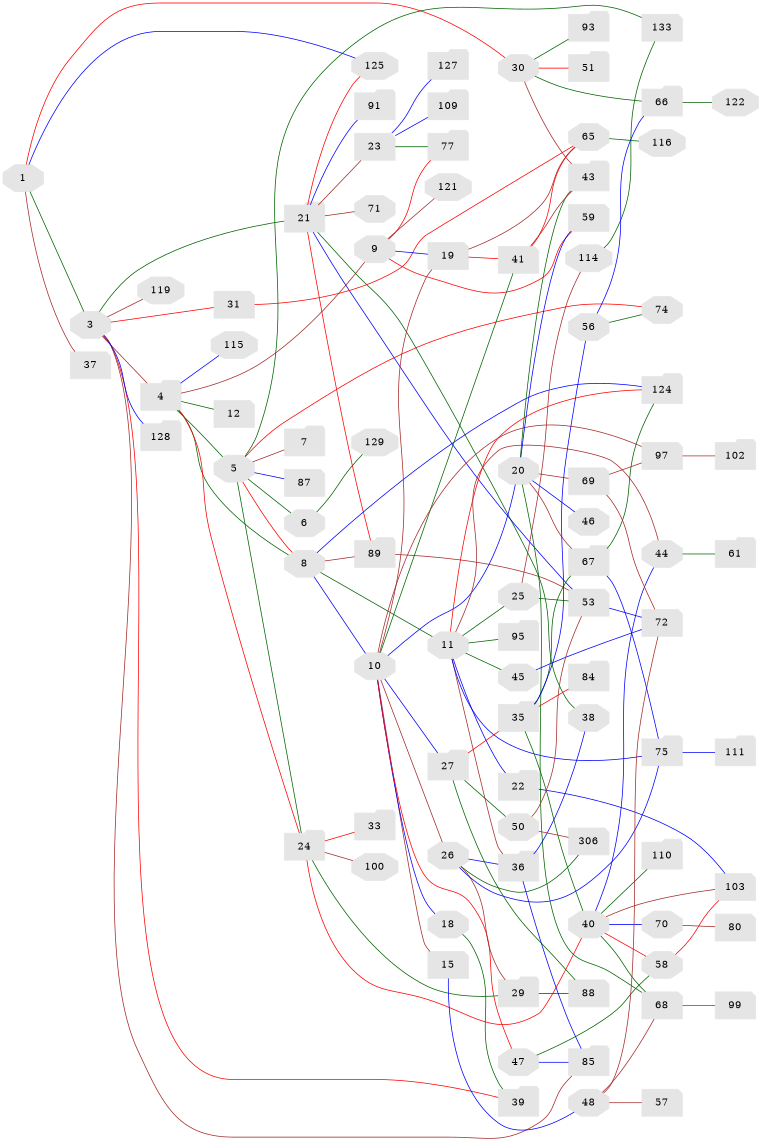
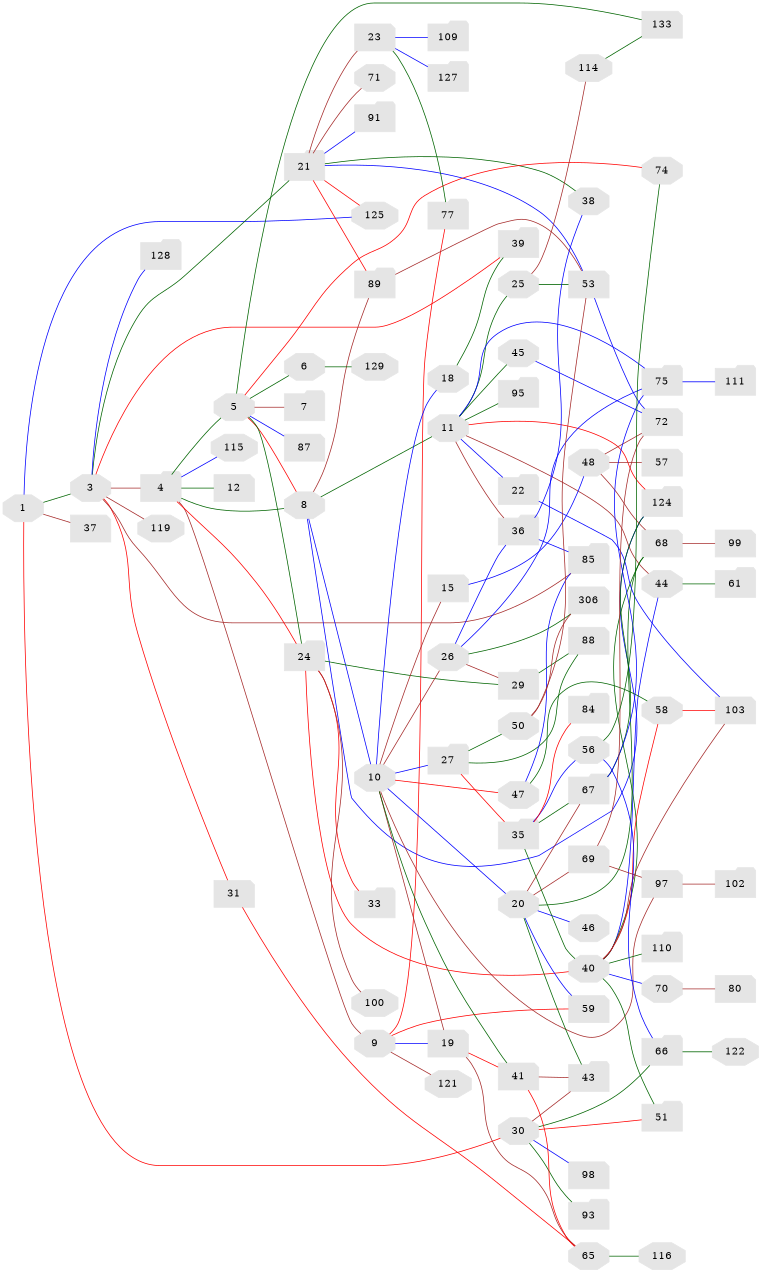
none -> (630, 1040)
none -> (589, 1175)
